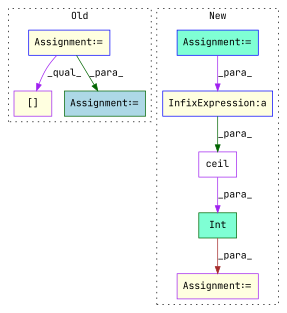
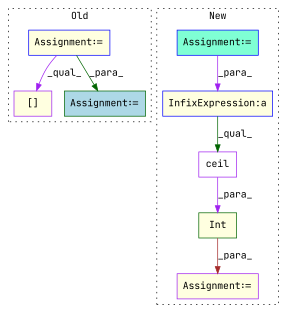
(235, 134) -> (235, 134)
(218, 225) -> (218, 225)
